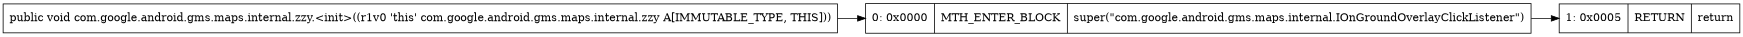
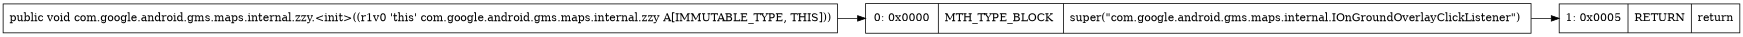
(1001, 18) -> (999, 18)
